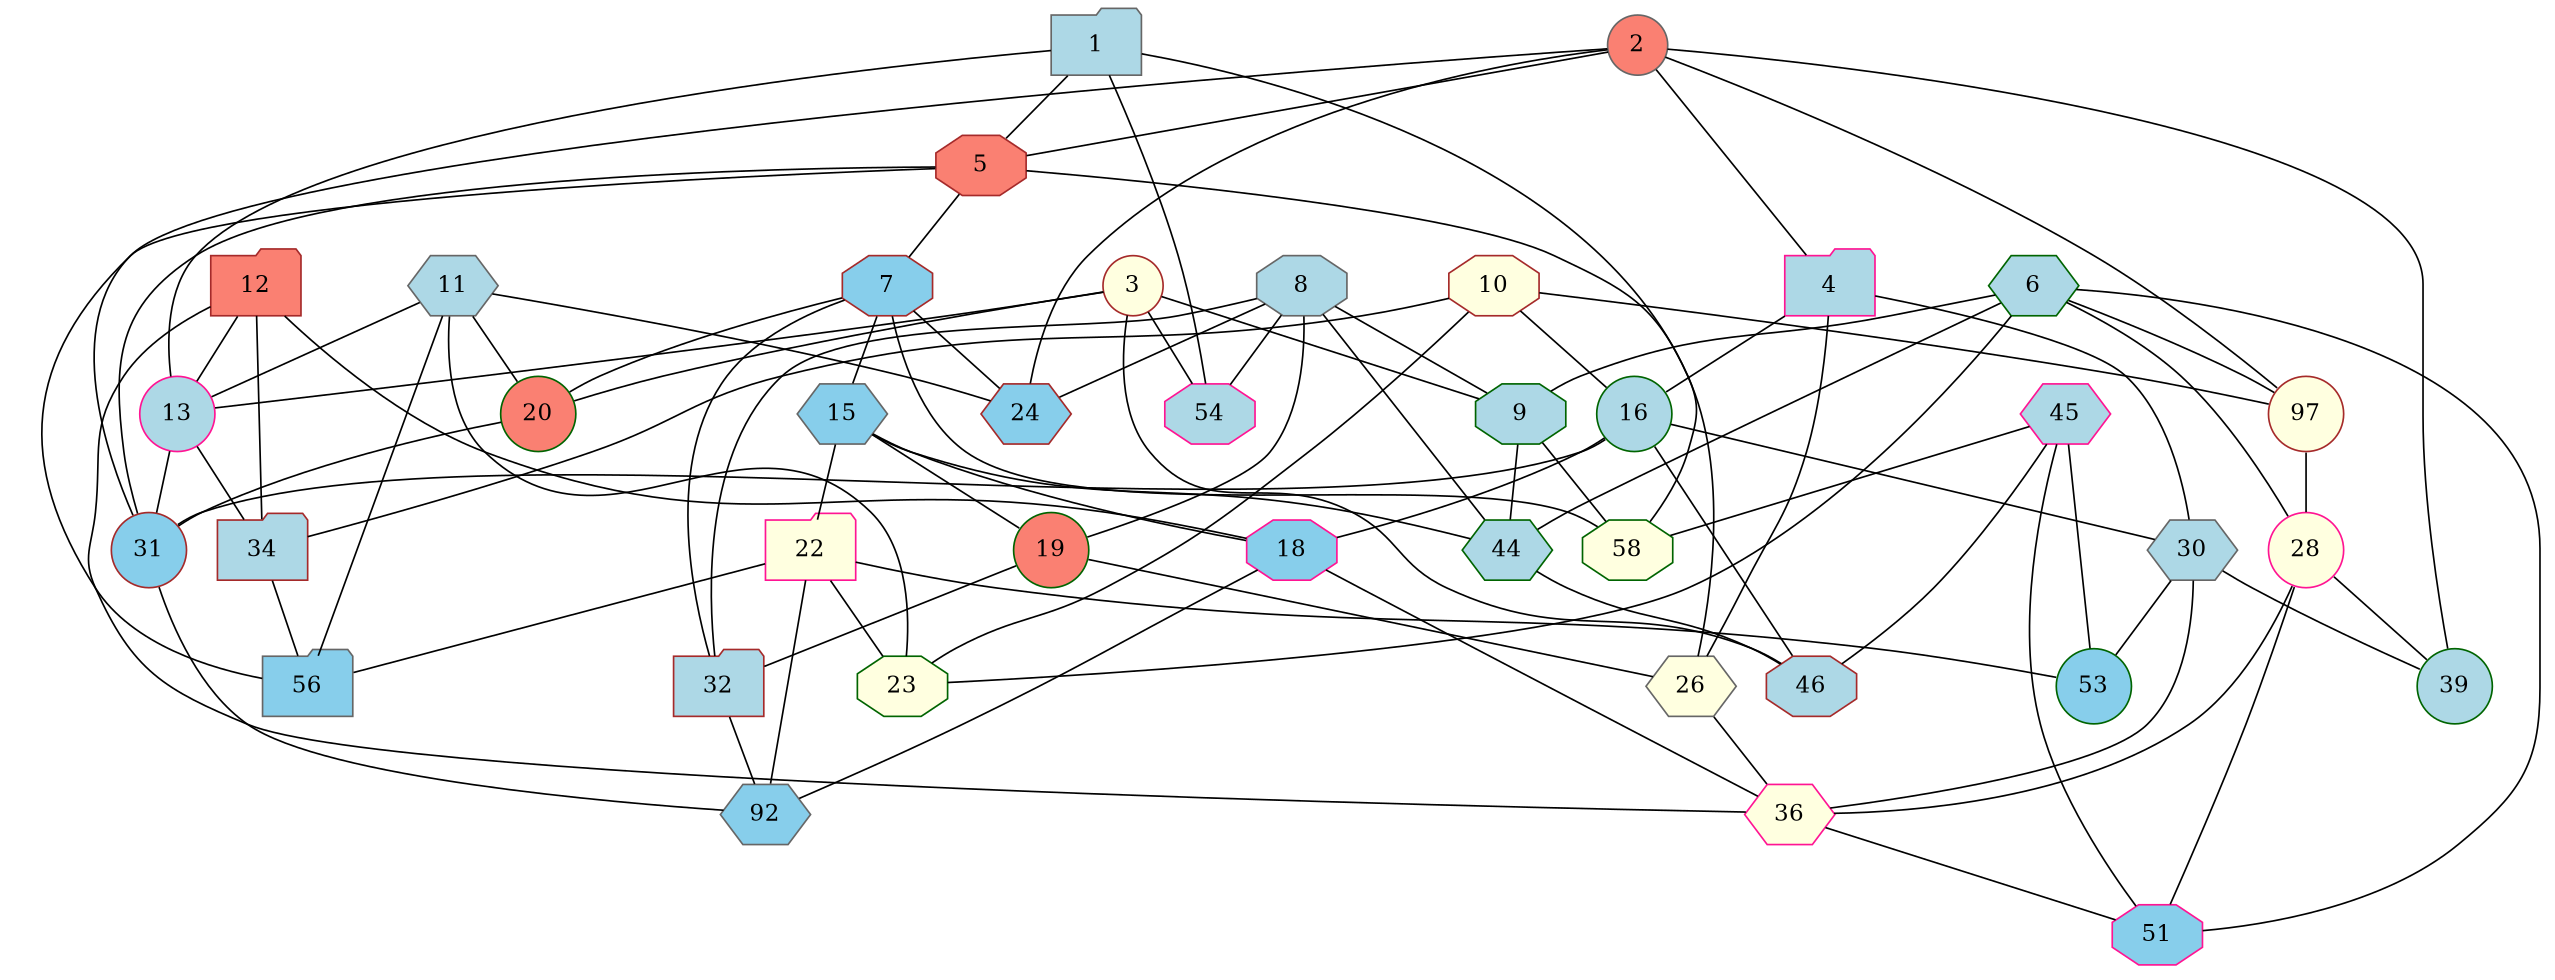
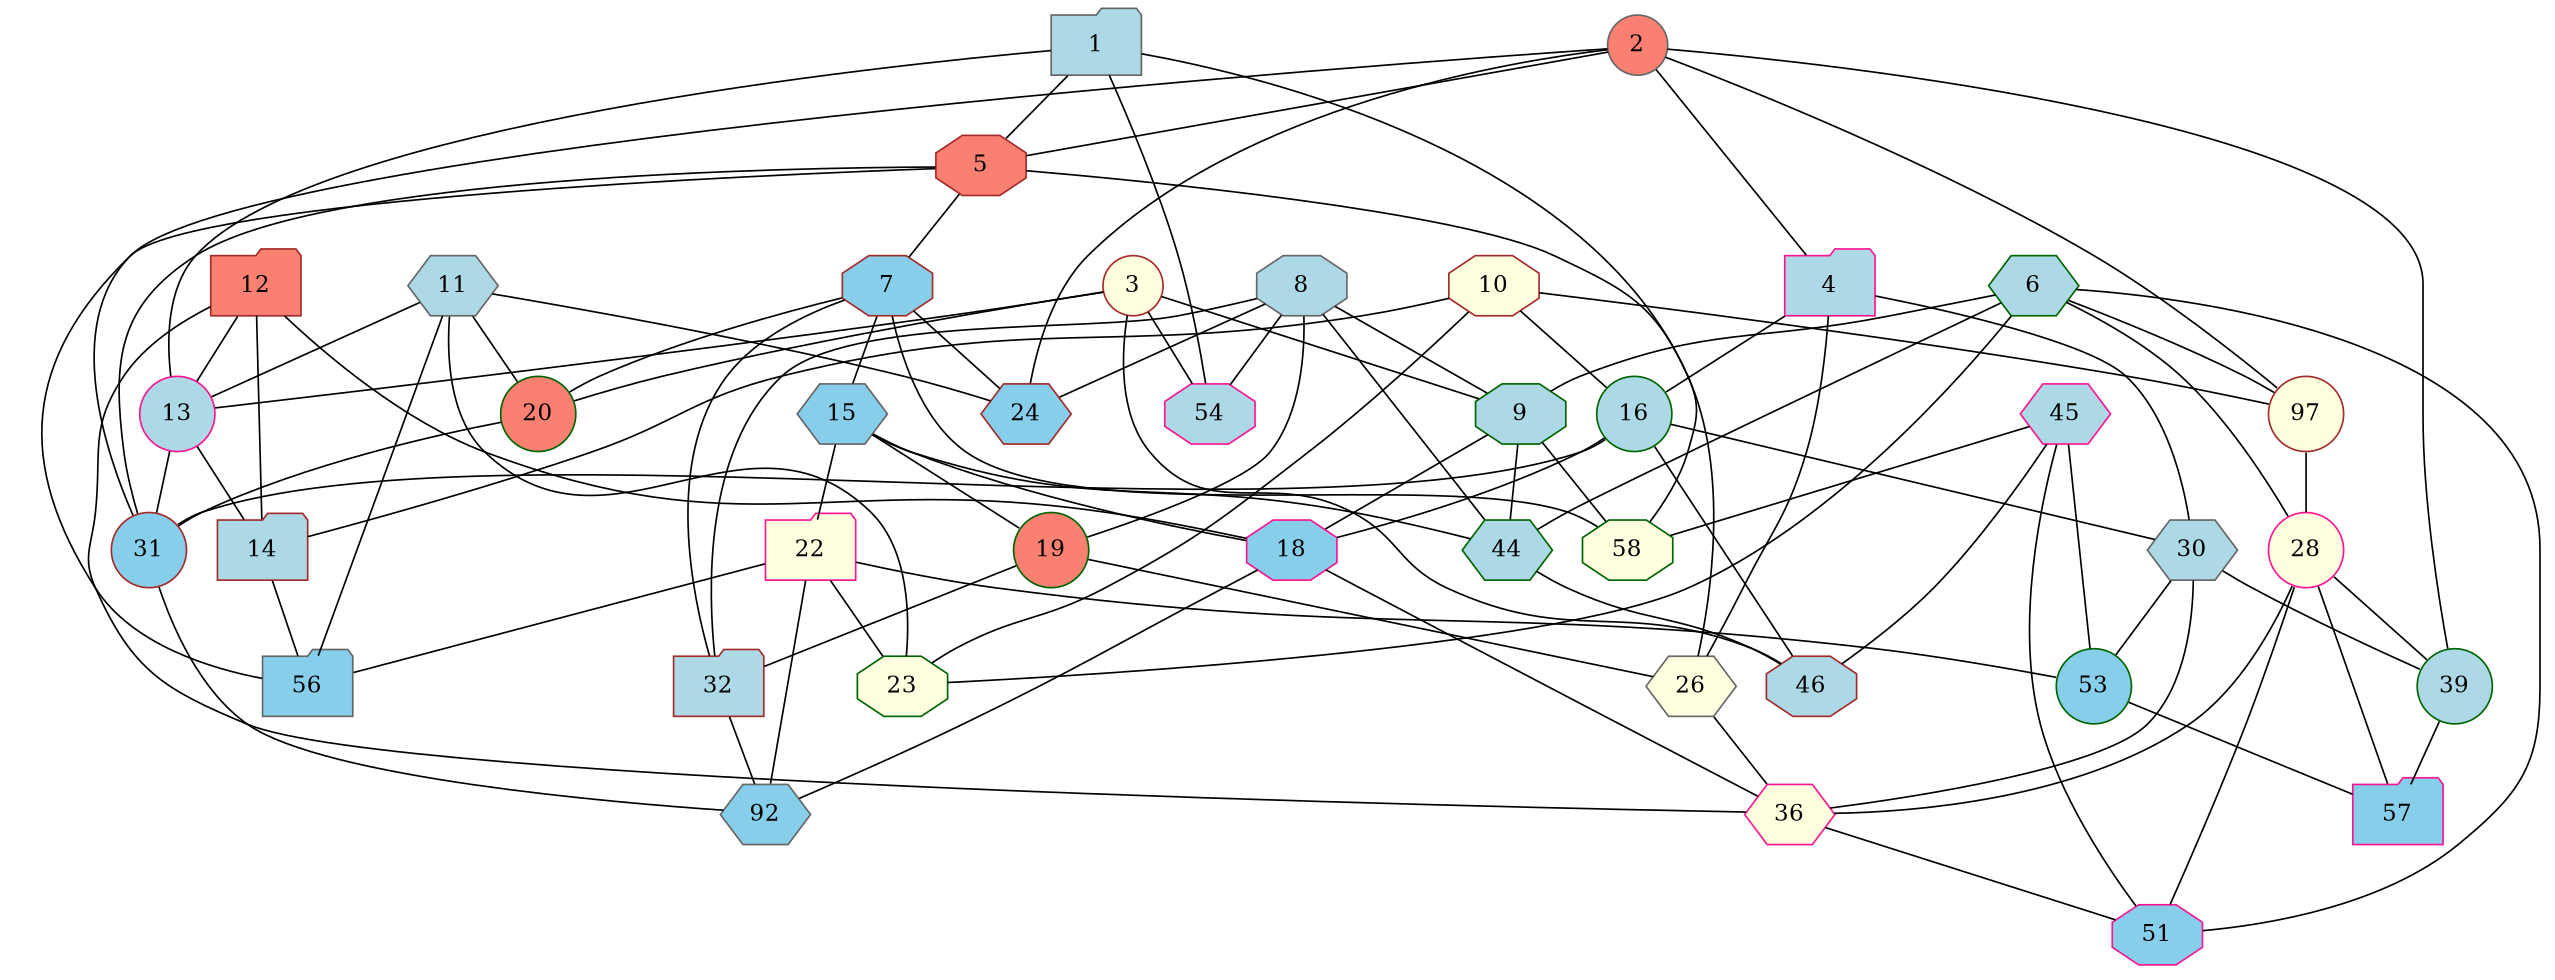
none -> (1431, 468)
(263, 550) -> (263, 550)
none -> (2398, 815)
